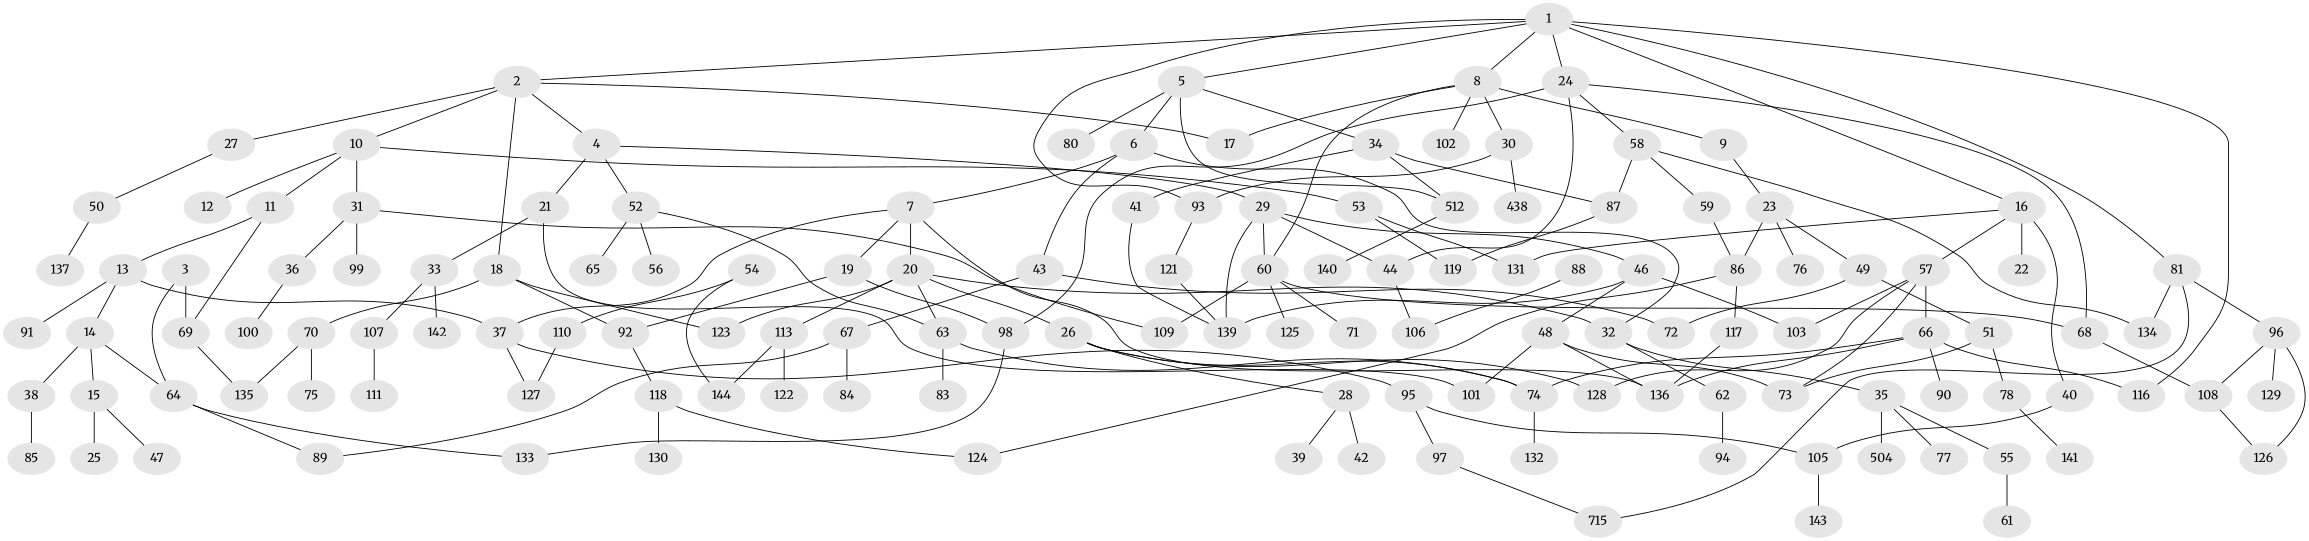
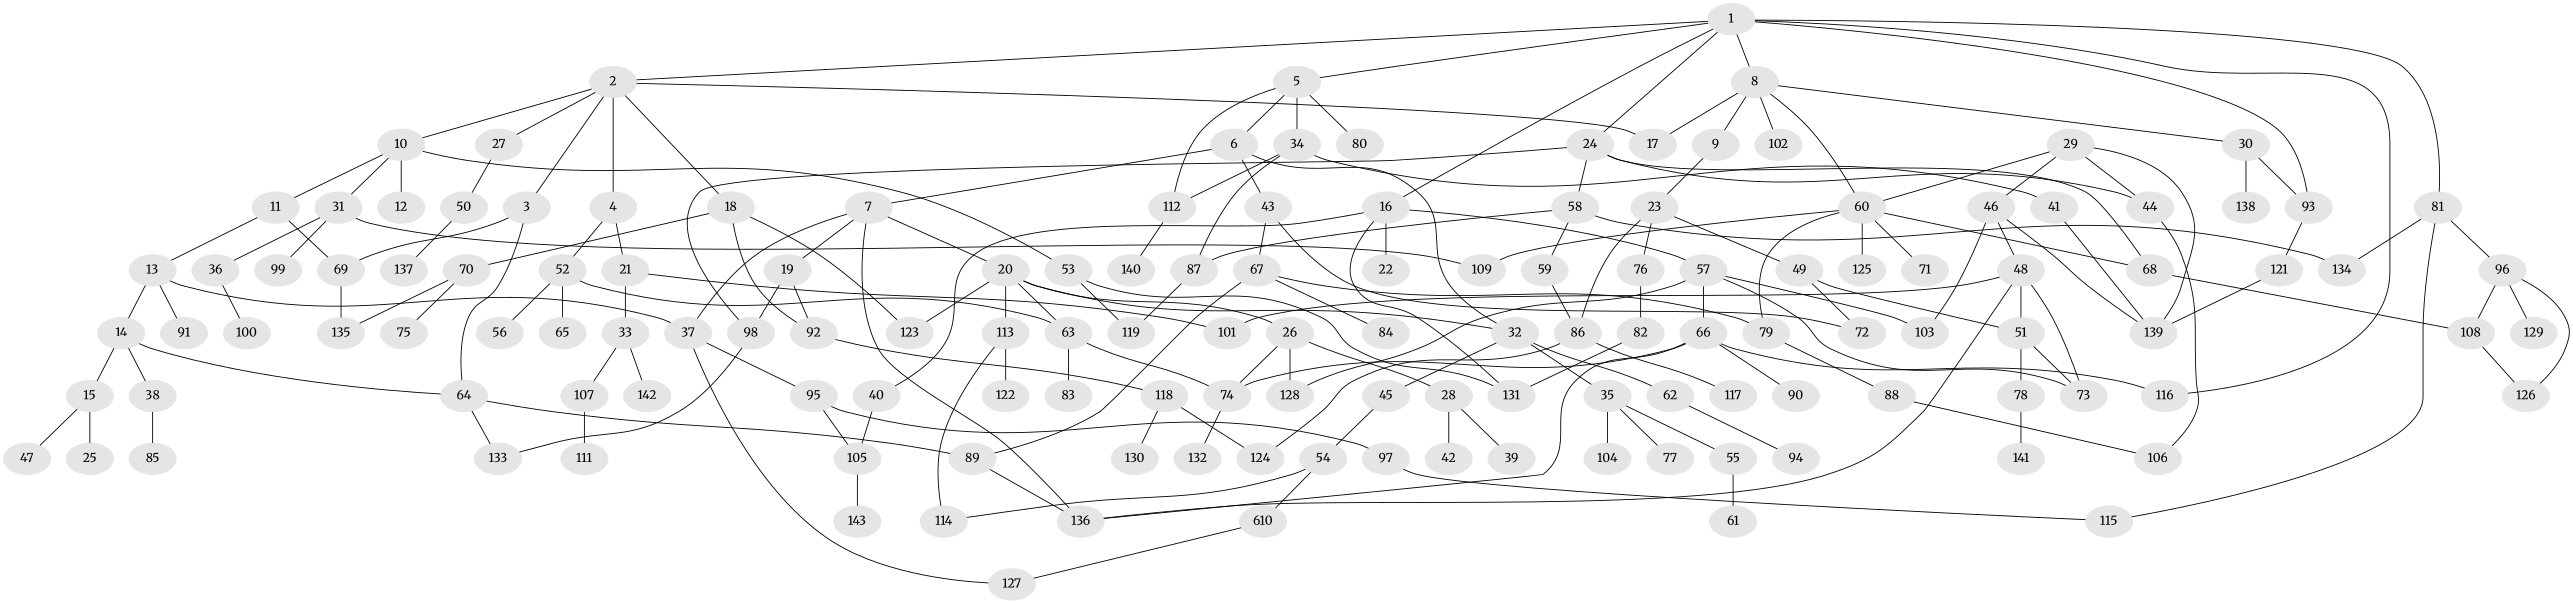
none -> (570, 145)
(934, 160) -> none
(1455, 208) -> (1172, 208)
(1518, 208) -> (2246, 208)
none -> (2021, 302)
(563, 333) -> (1263, 522)
none -> (1641, 333)
none -> (1766, 333)
(1697, 365) -> (1027, 490)
(721, 396) -> (944, 522)
none -> (1386, 396)
(1881, 459) -> (1608, 459)
(1598, 522) -> (2109, 522)
